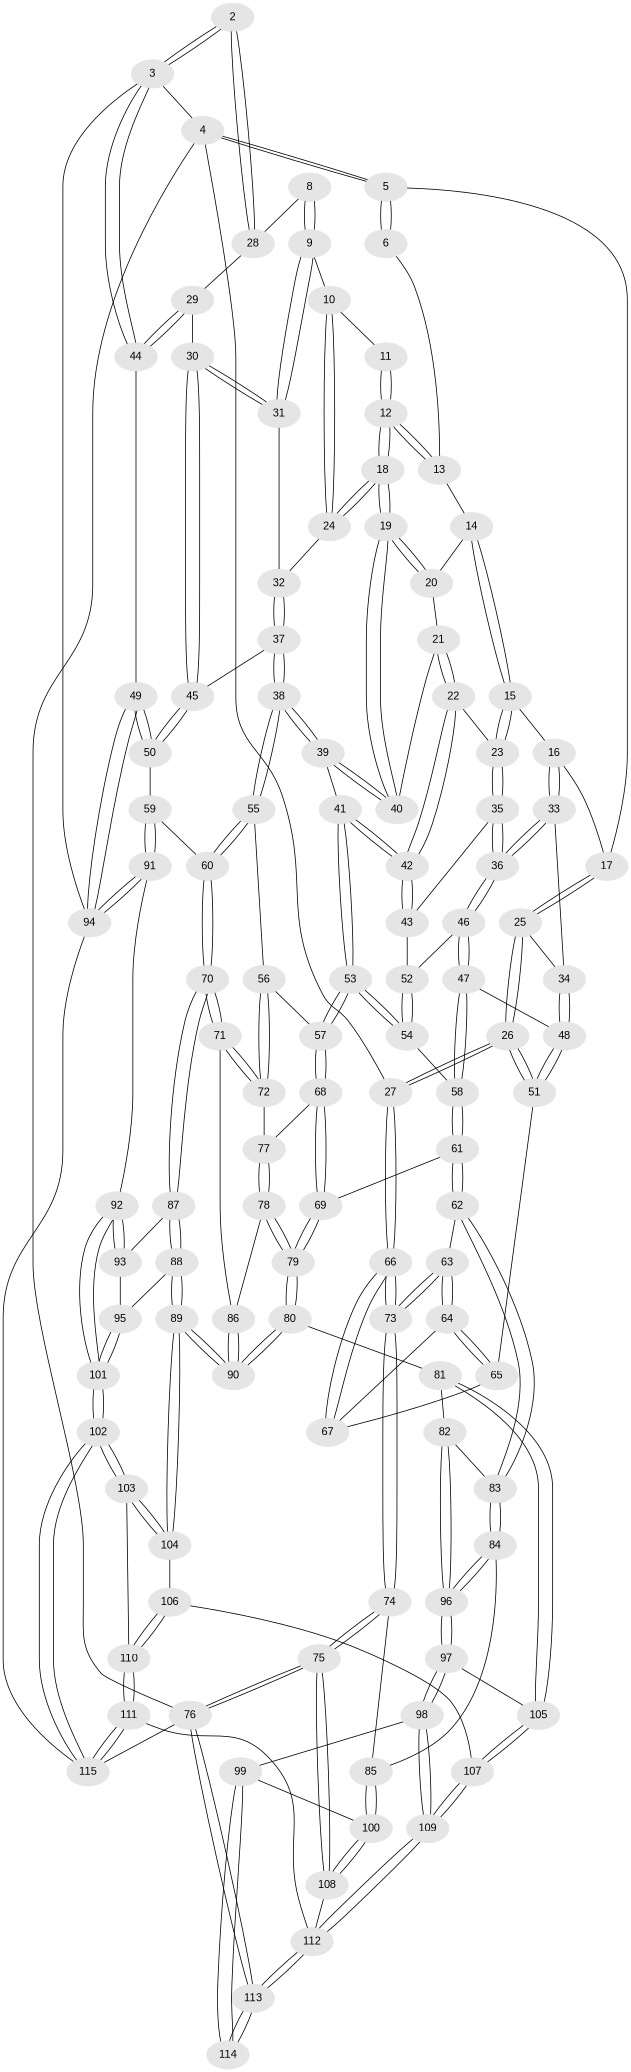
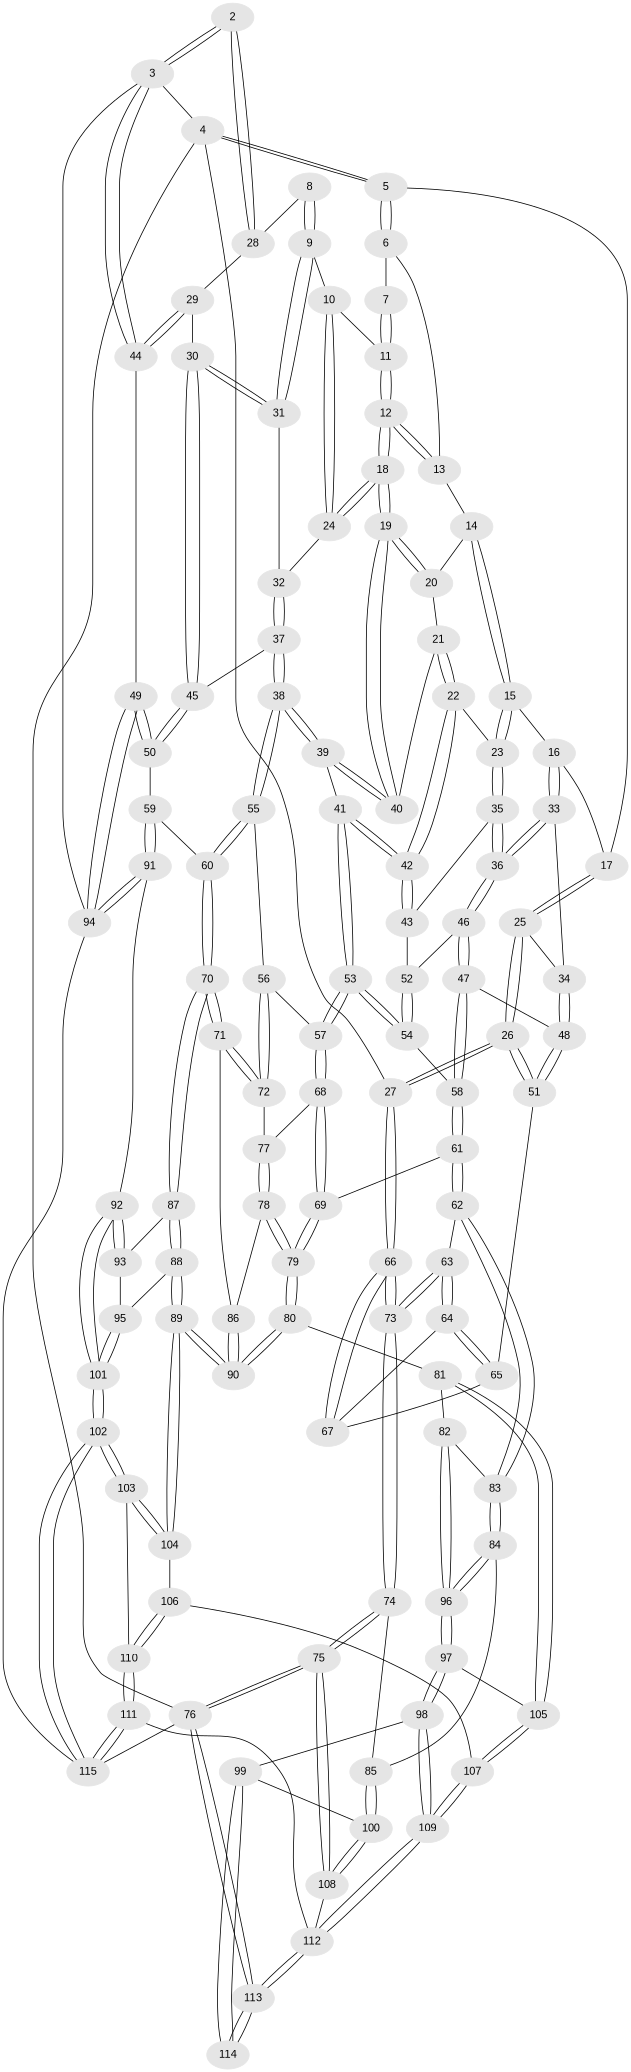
none -> (386, 300)
